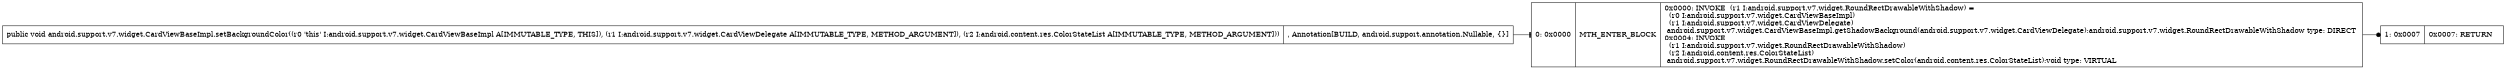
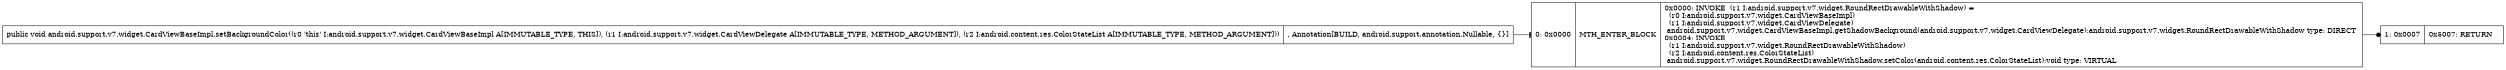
(2464, 35) -> (2464, 35)
